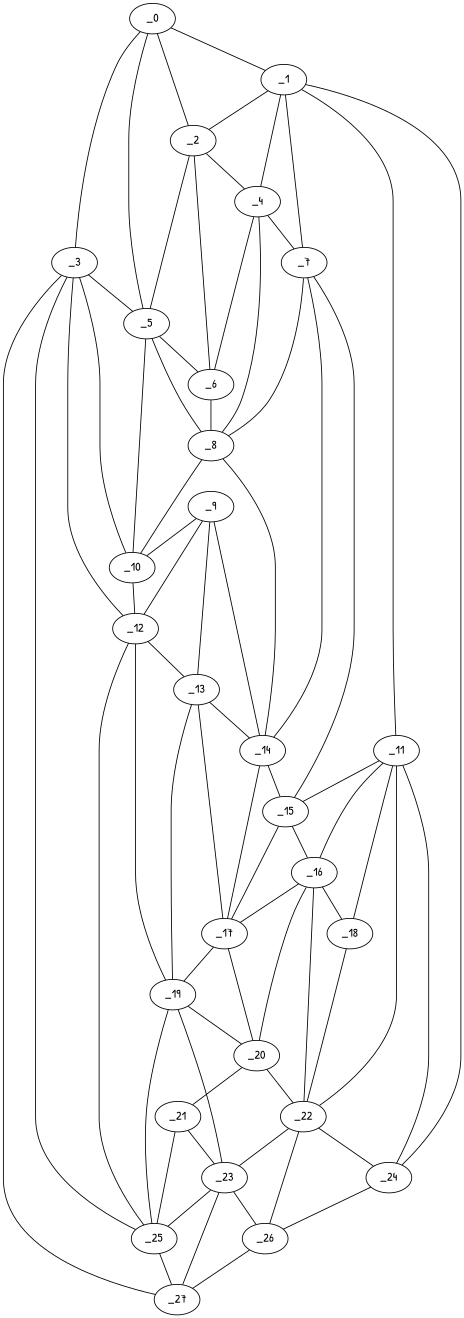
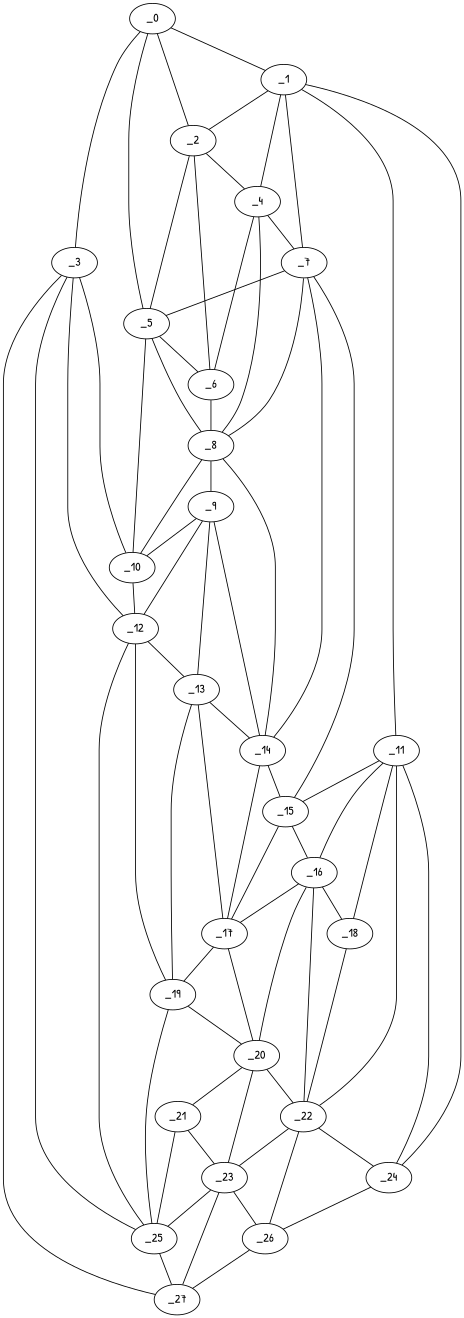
(111, 293) -> (225, 293)
none -> (211, 476)
(204, 1085) -> (241, 1117)
